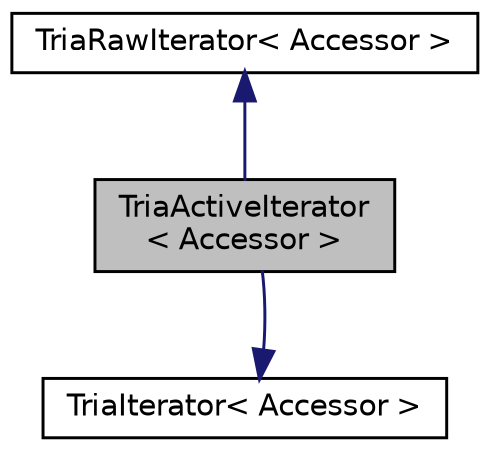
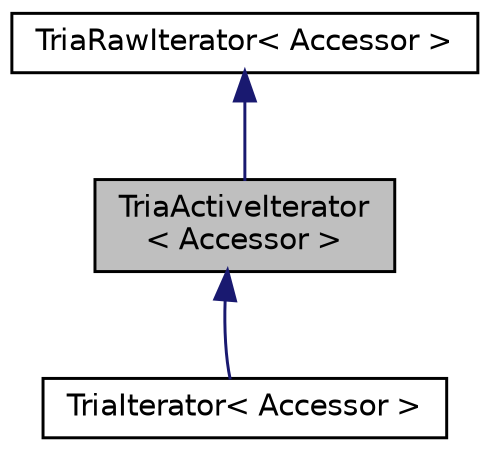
(265, 310) -> (225, 340)
